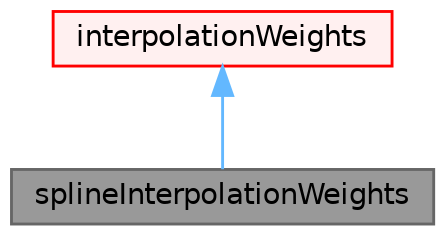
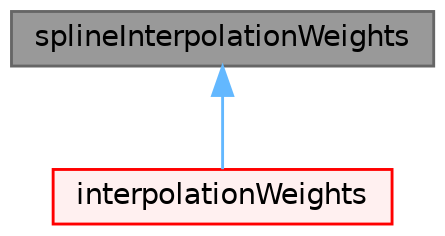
(223, 132) -> (223, 132)
